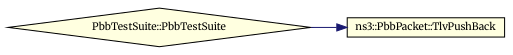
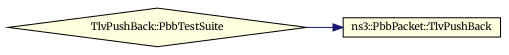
(159, 27) -> (157, 27)
